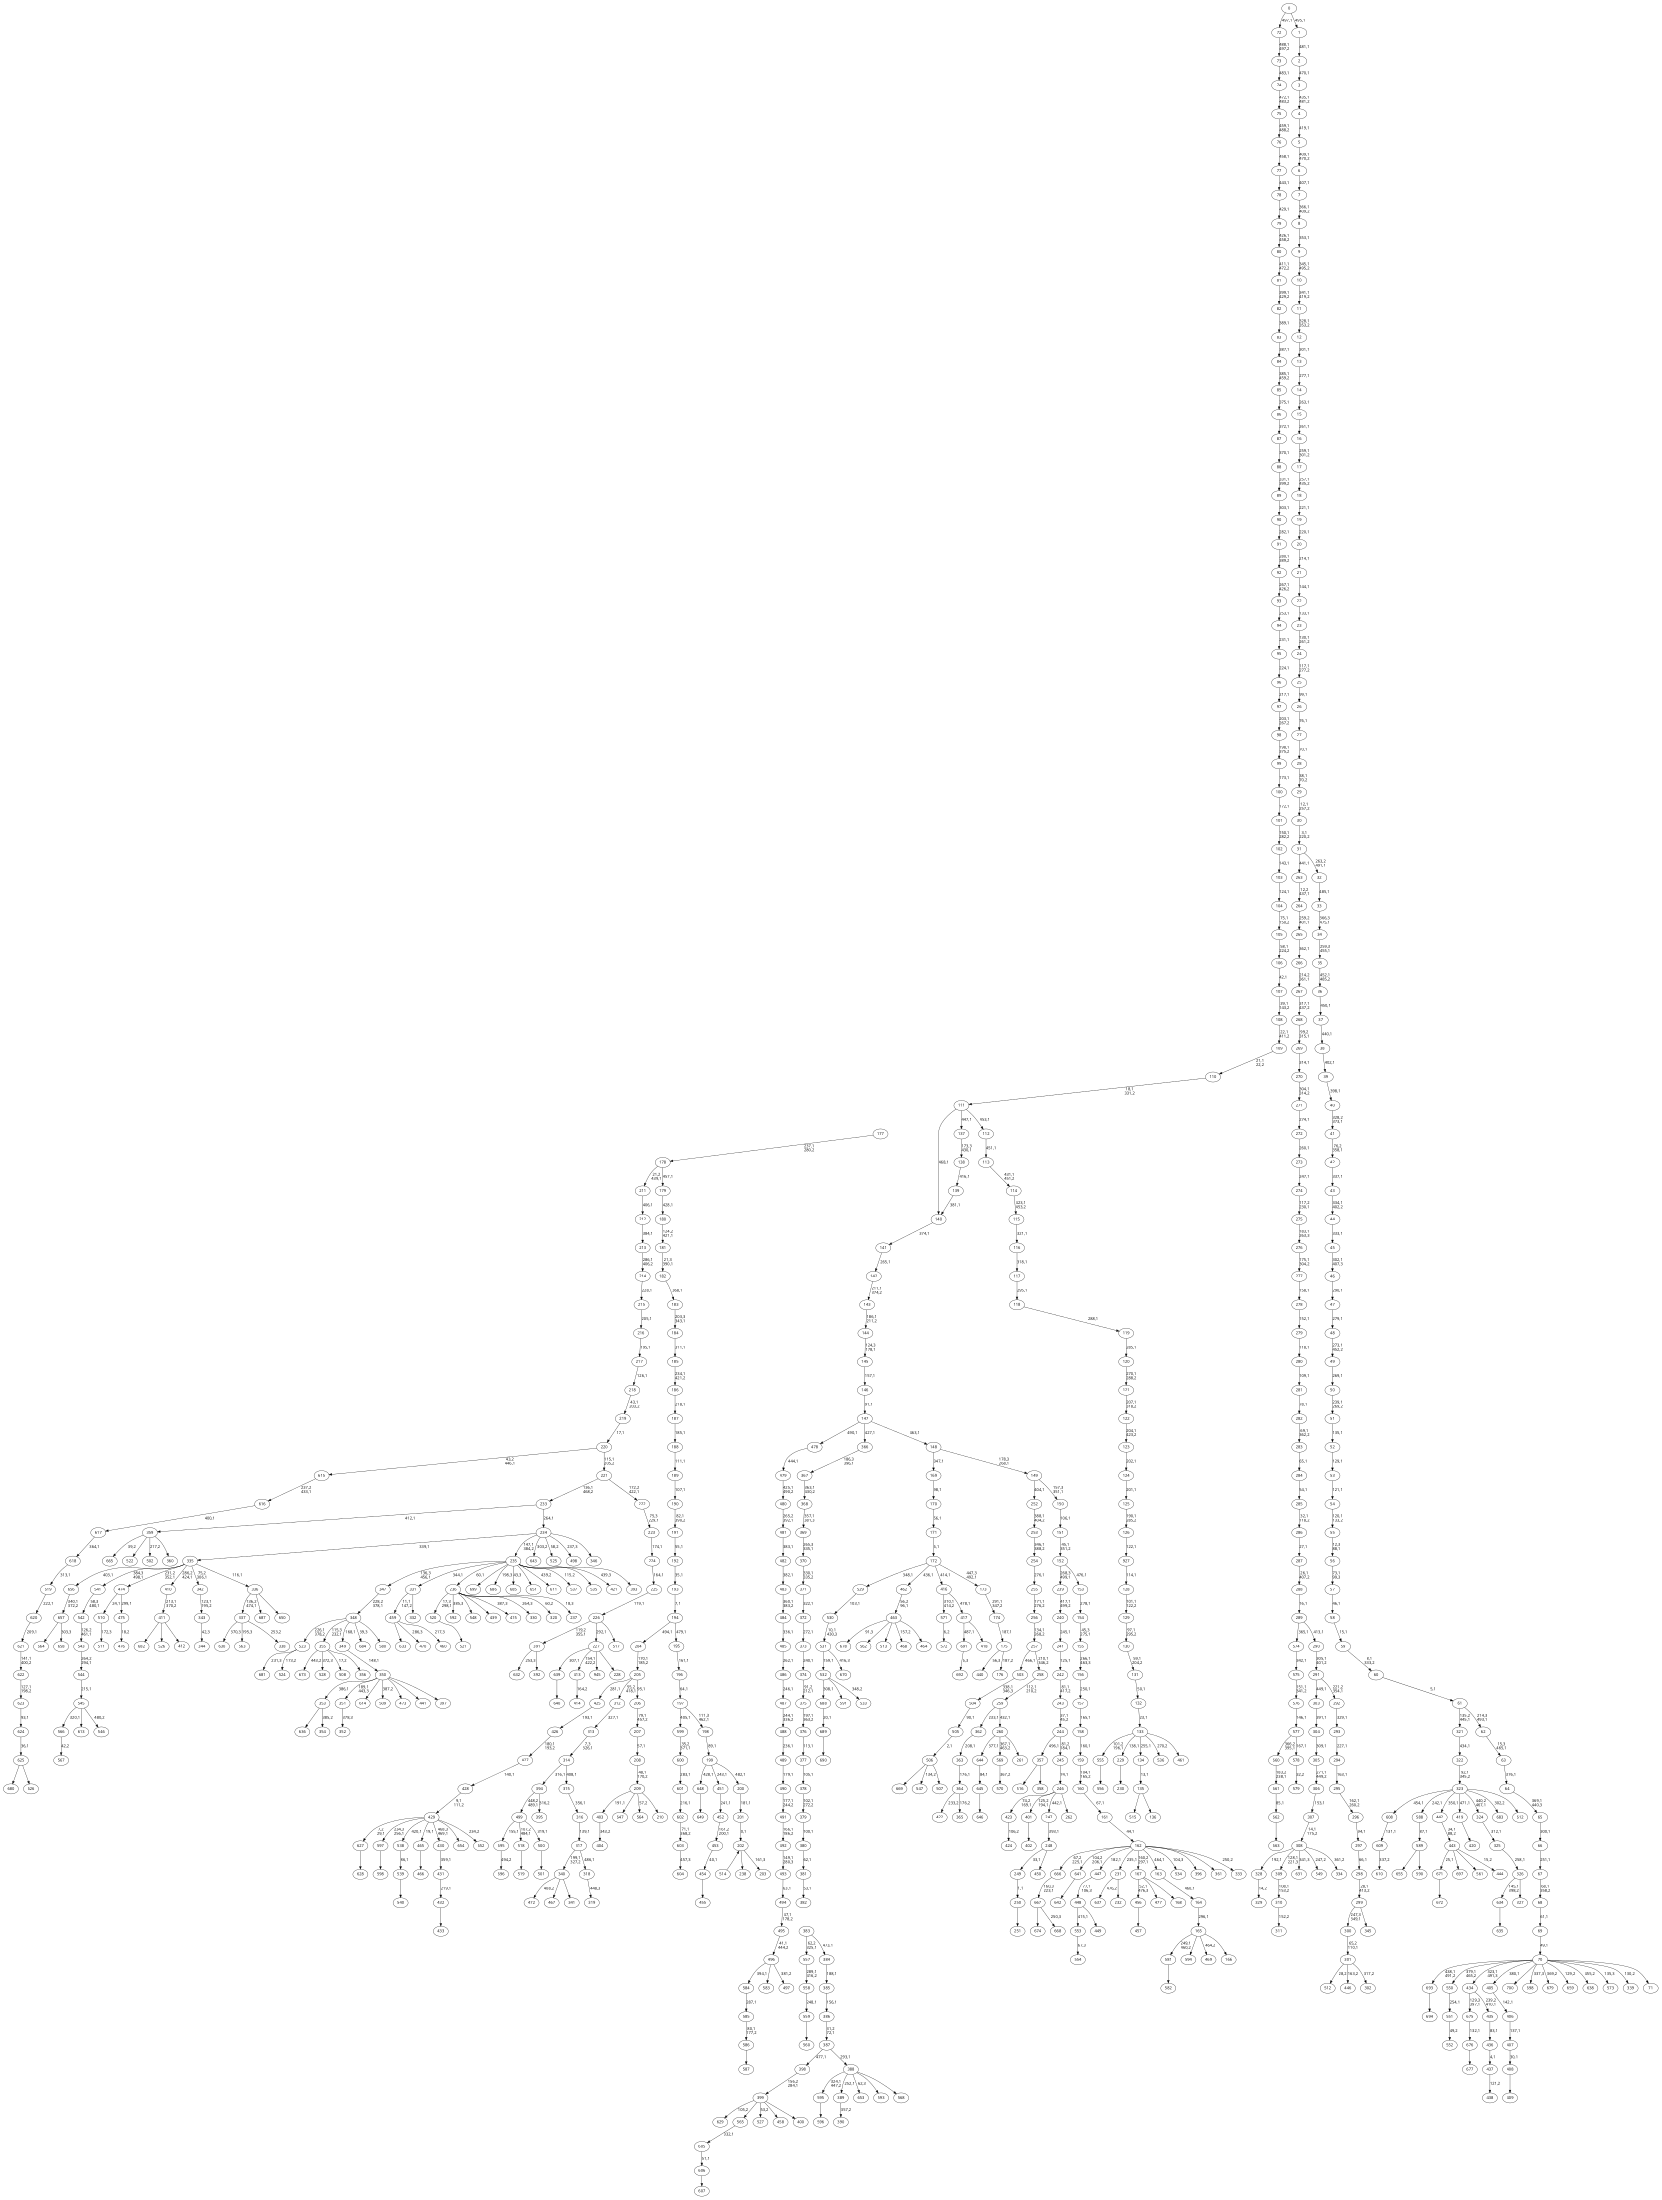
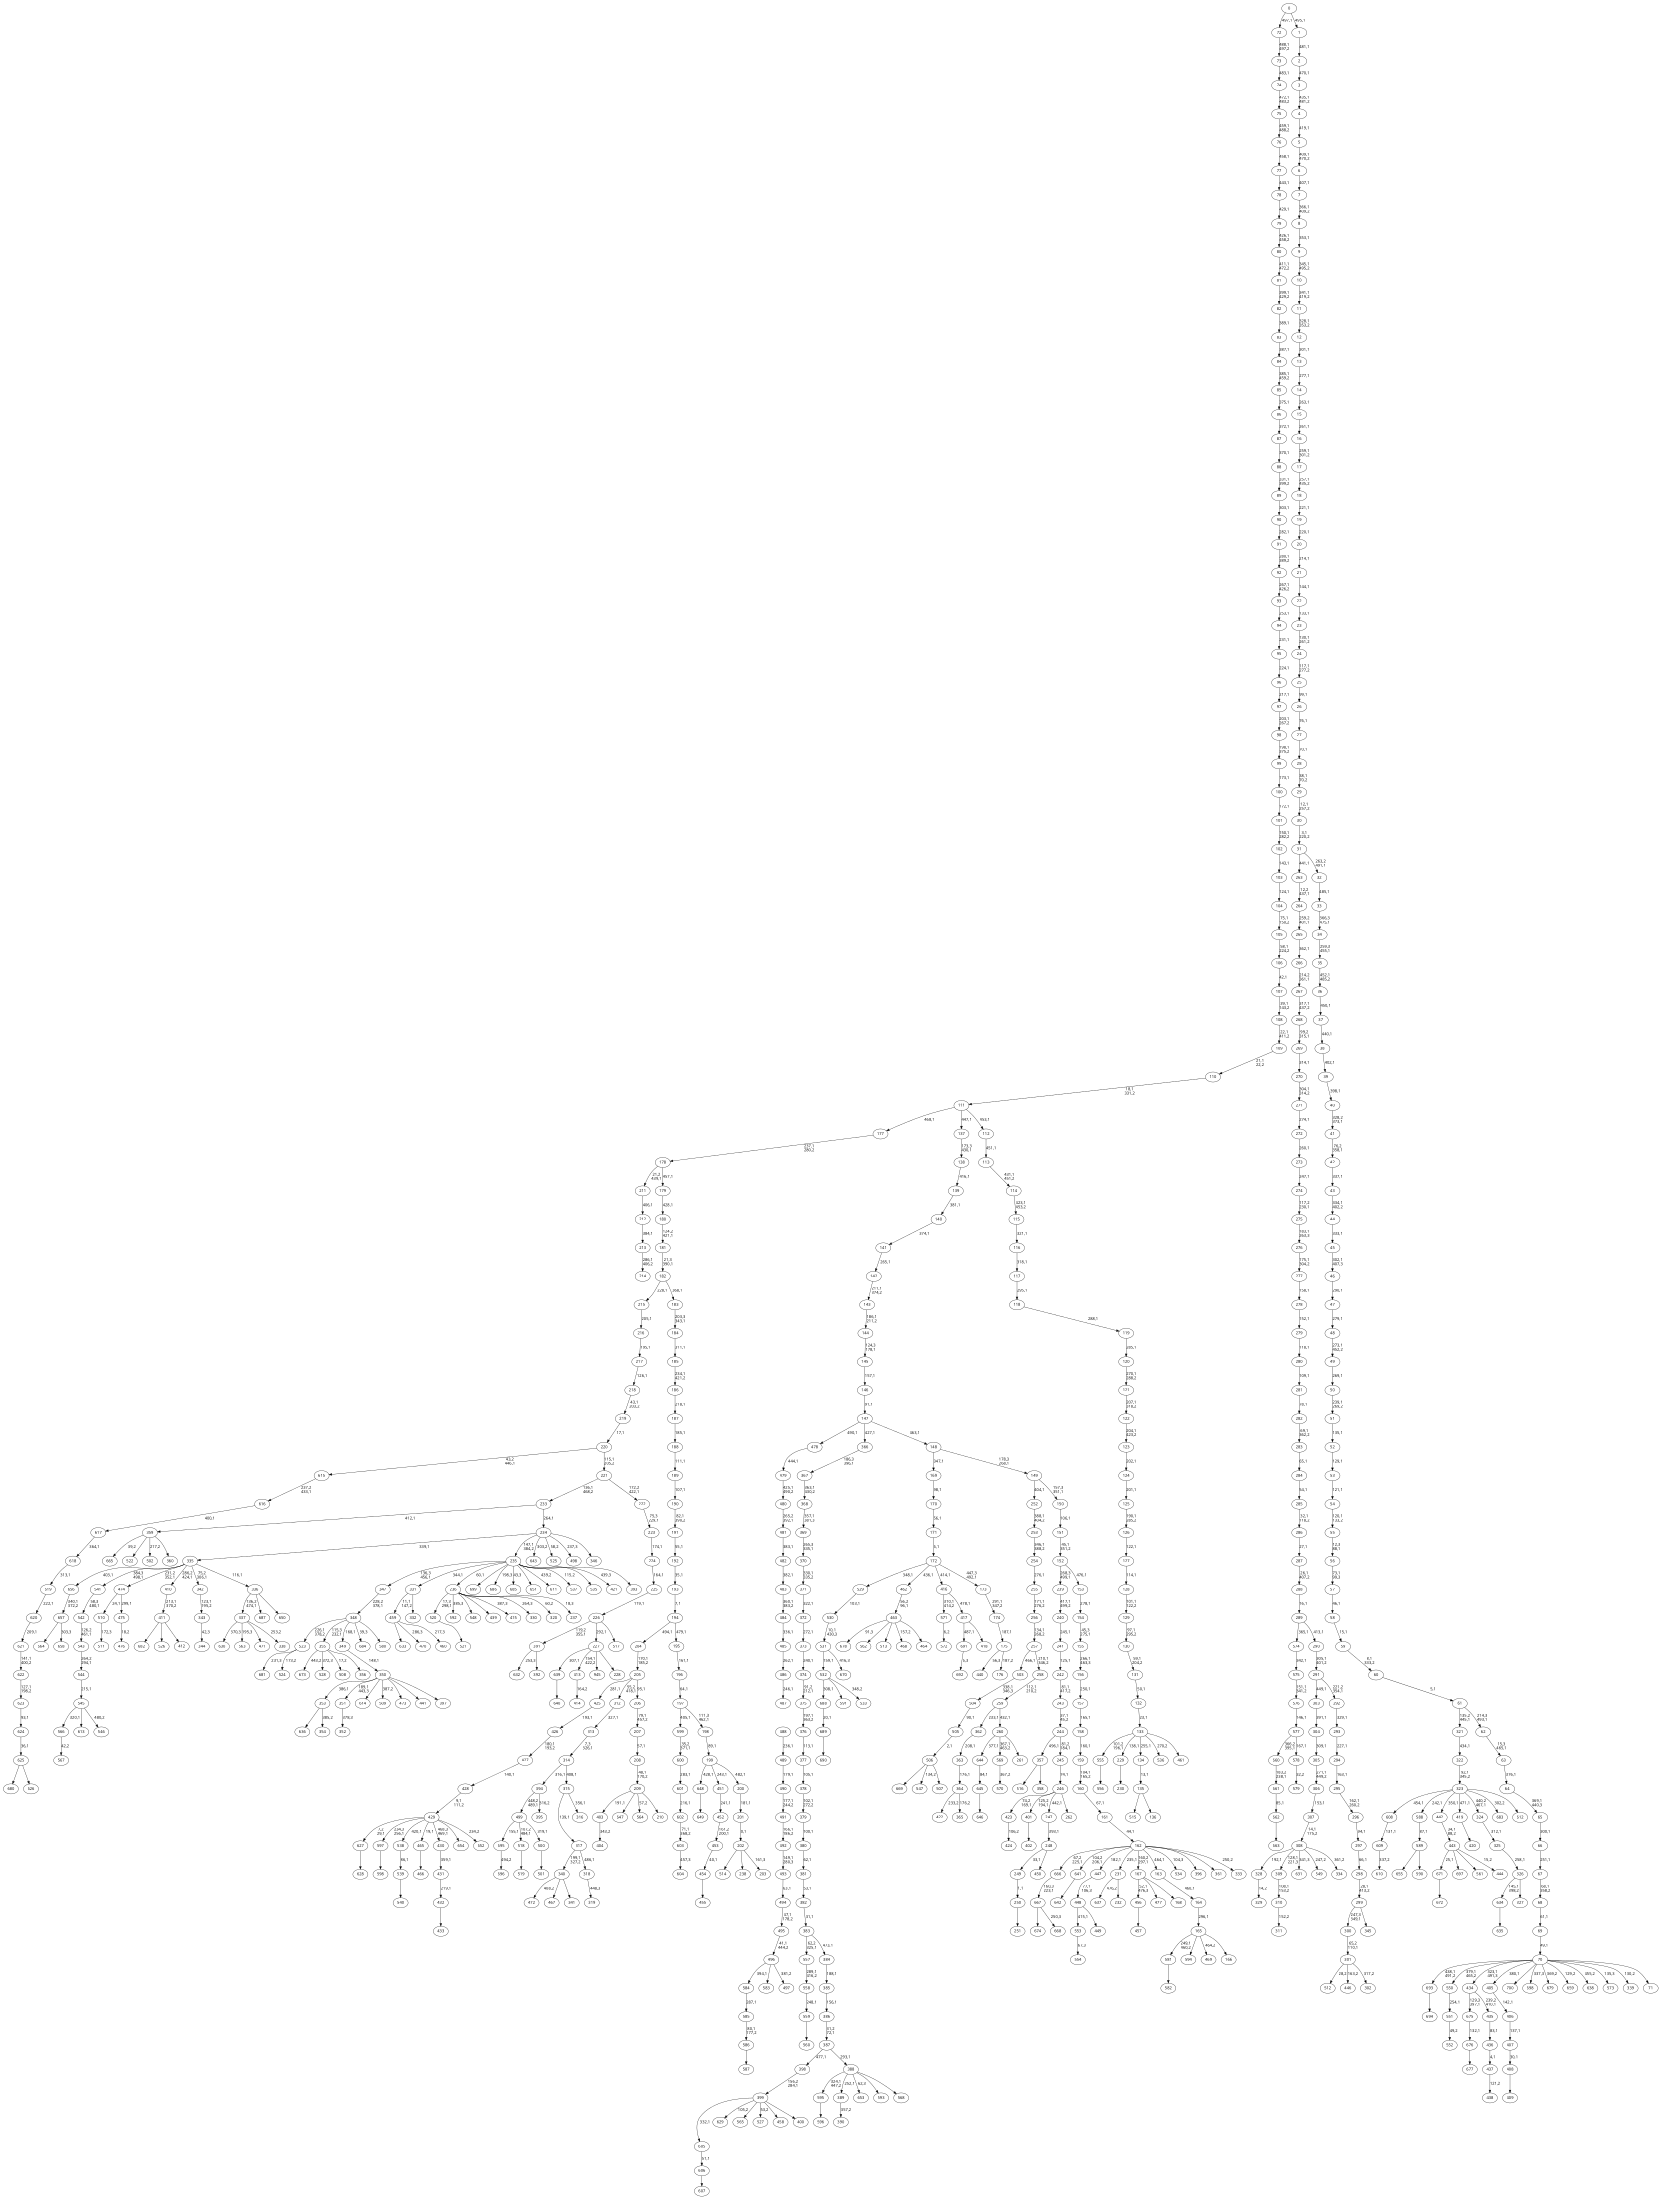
(939, 1157) -> (921, 1117)
(642, 1289) -> (655, 1291)
(1126, 1561) -> (1126, 1561)
none -> (262, 1647)
(783, 1716) -> none
(579, 1830) -> (558, 1819)
(732, 1862) -> (731, 1858)
none -> (805, 1916)
(722, 2134) -> (714, 2106)
